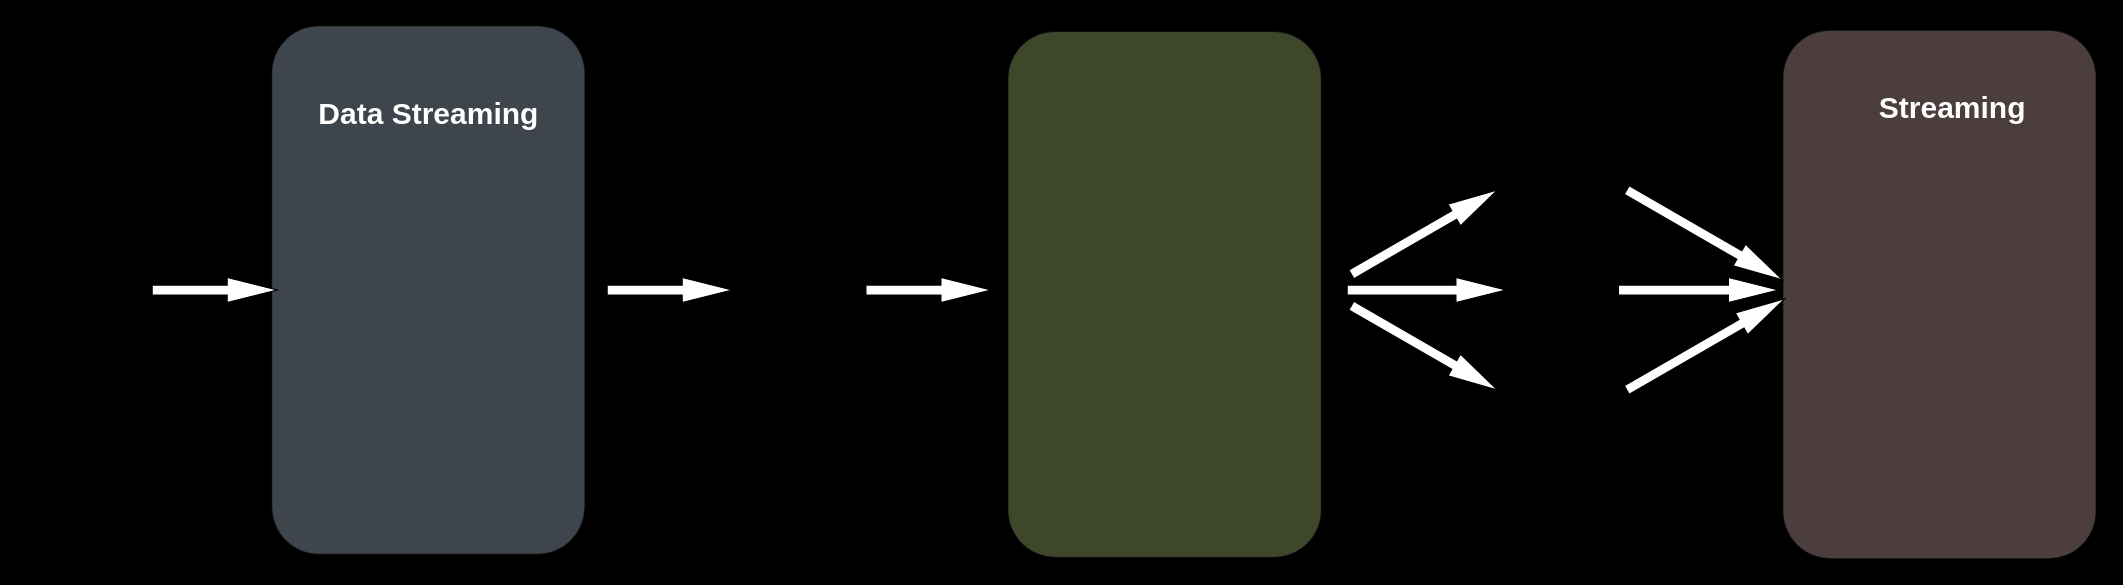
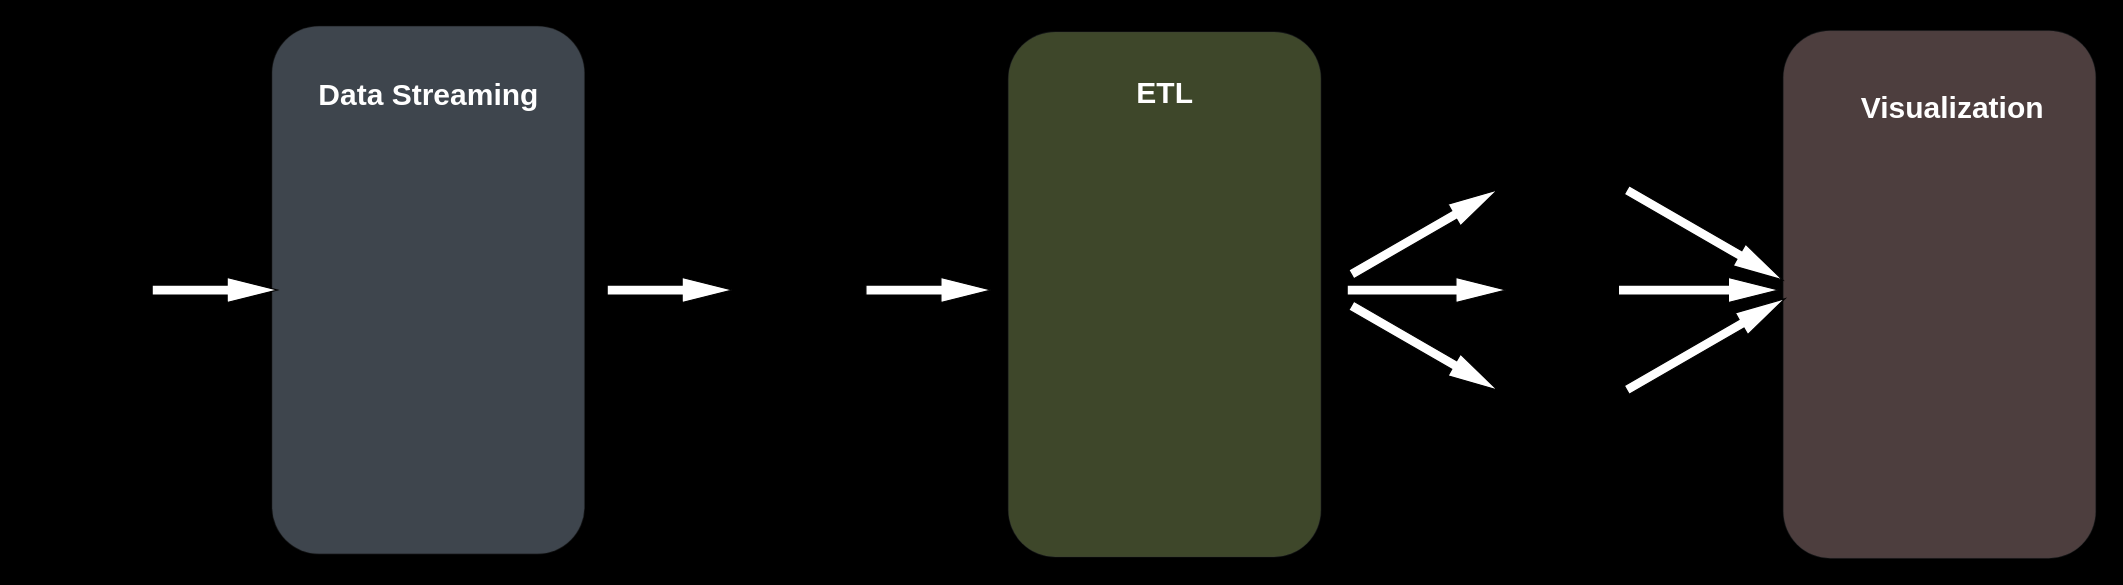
none -> (1164, 93)
(1953, 108) -> (1953, 108)
(428, 114) -> (428, 95)
